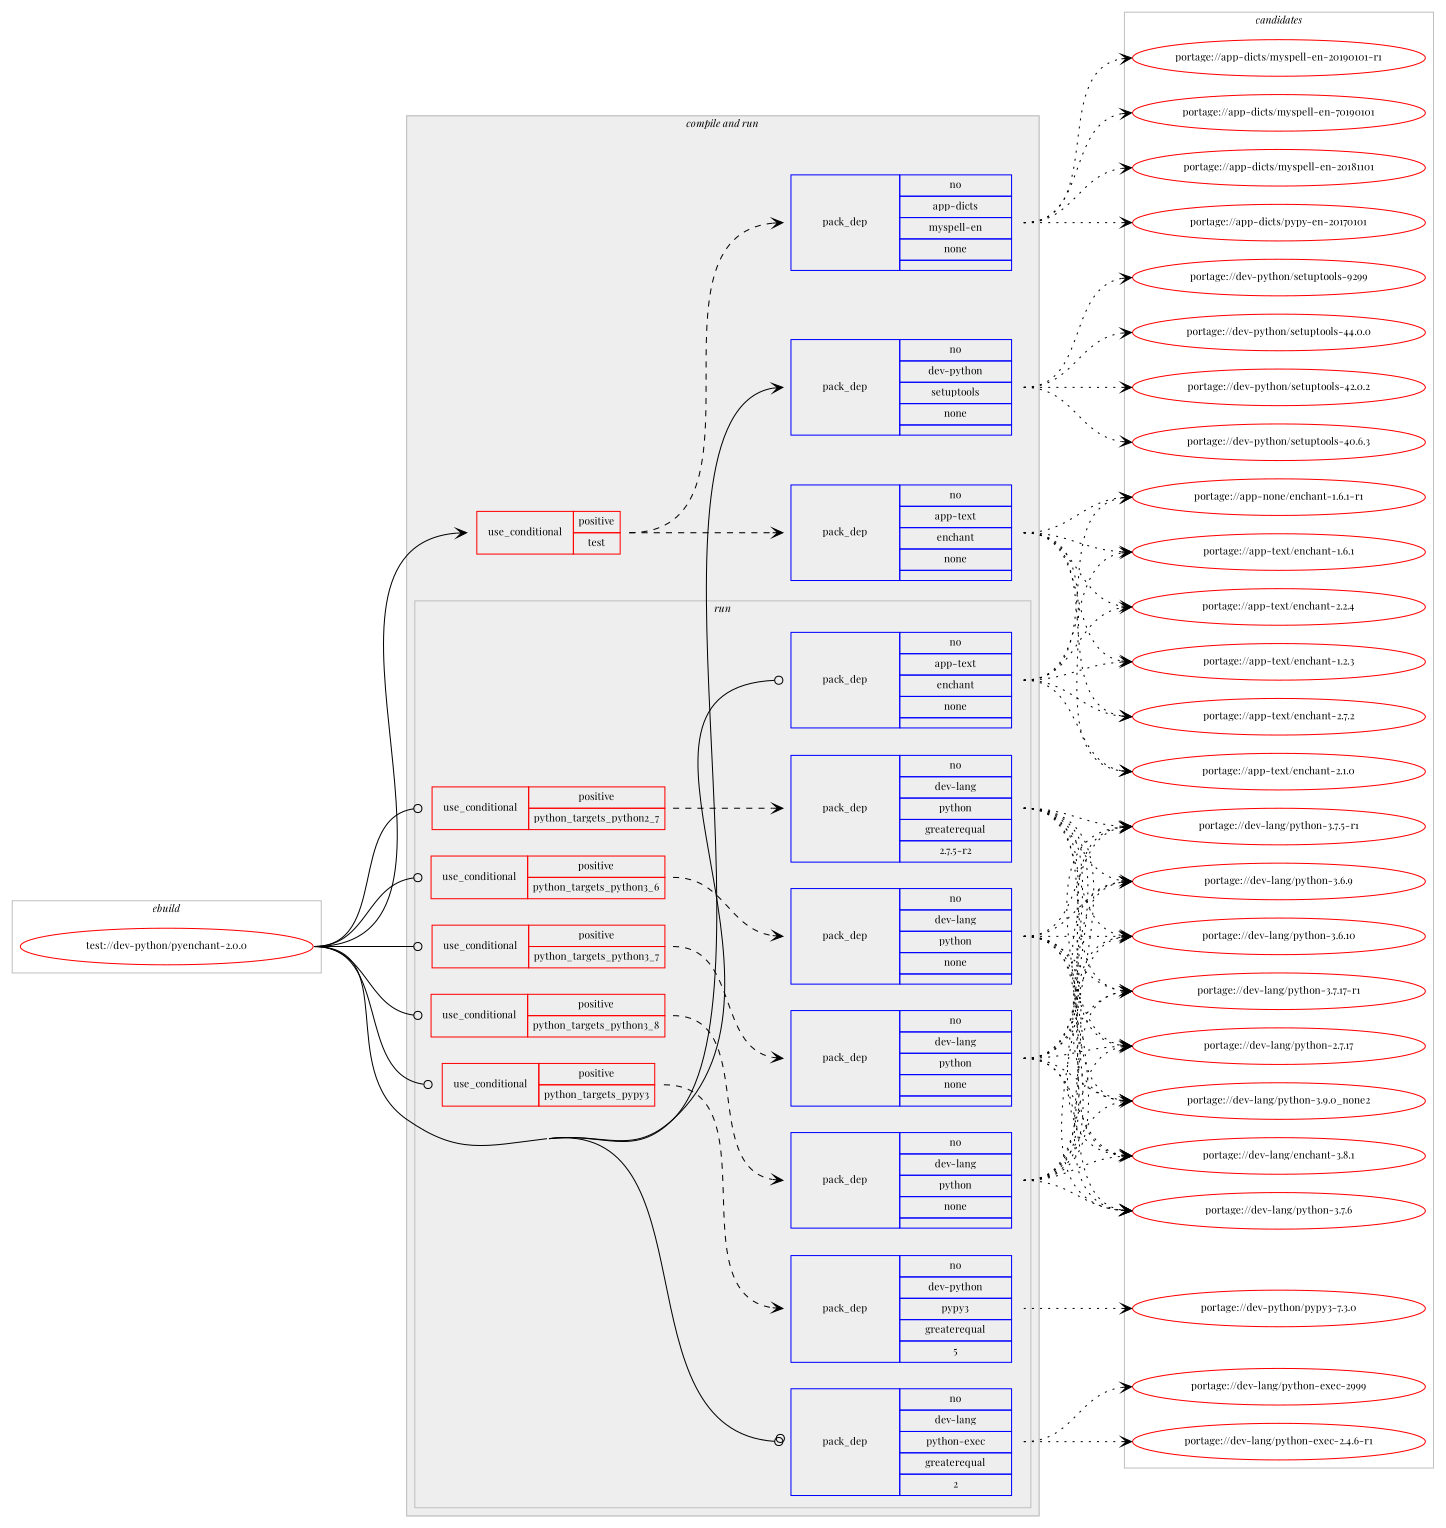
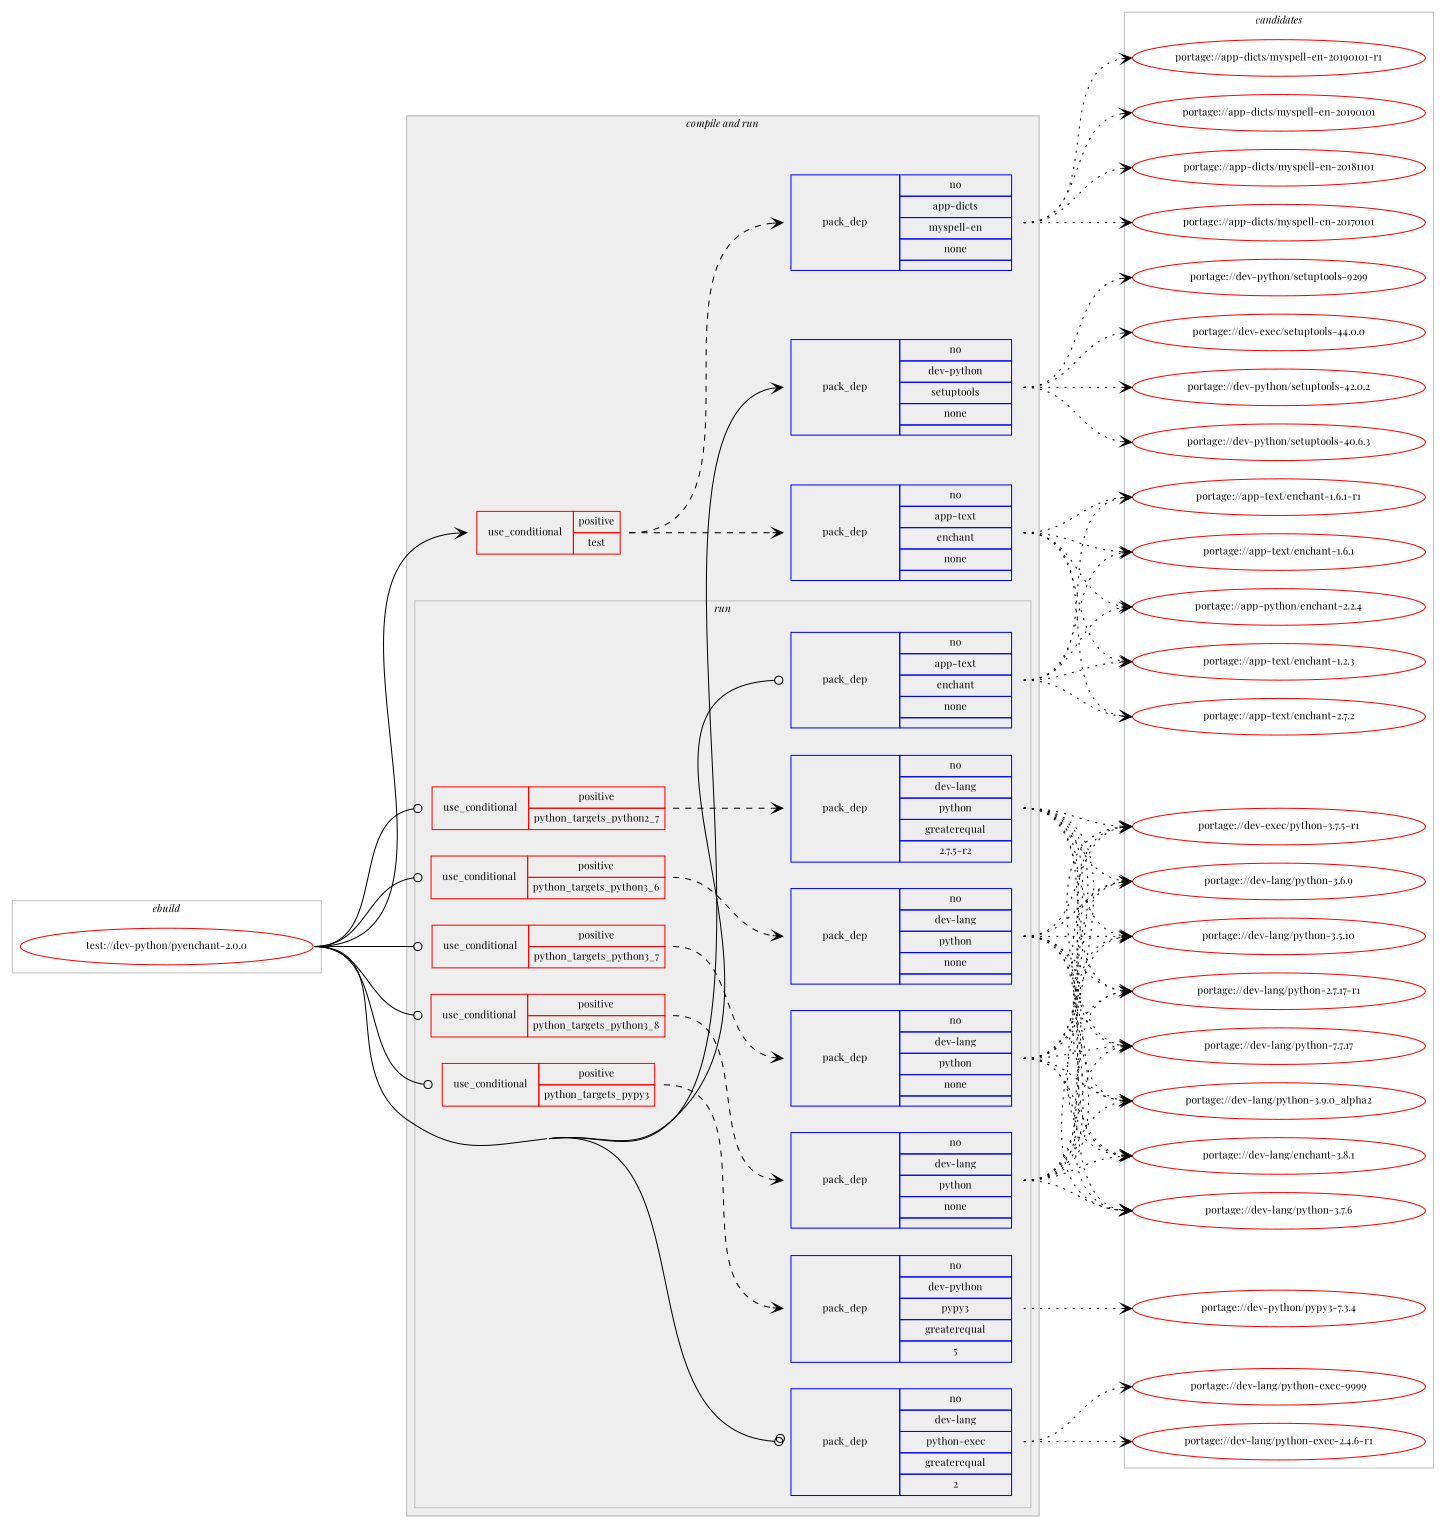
(1279, 113) -> (1279, 113)
(1279, 223) -> (1279, 223)
(1279, 332) -> (1279, 332)
(1279, 497) -> (1279, 497)
(1279, 607) -> (1279, 607)
(1279, 772) -> none
(1279, 827) -> (1279, 827)
(1279, 936) -> (1279, 936)
(1279, 991) -> (1279, 991)
(1279, 1046) -> (1279, 1046)
(1279, 1101) -> (1279, 1101)
(1279, 1308) -> (1279, 1308)
(1279, 1387) -> (1279, 1387)
